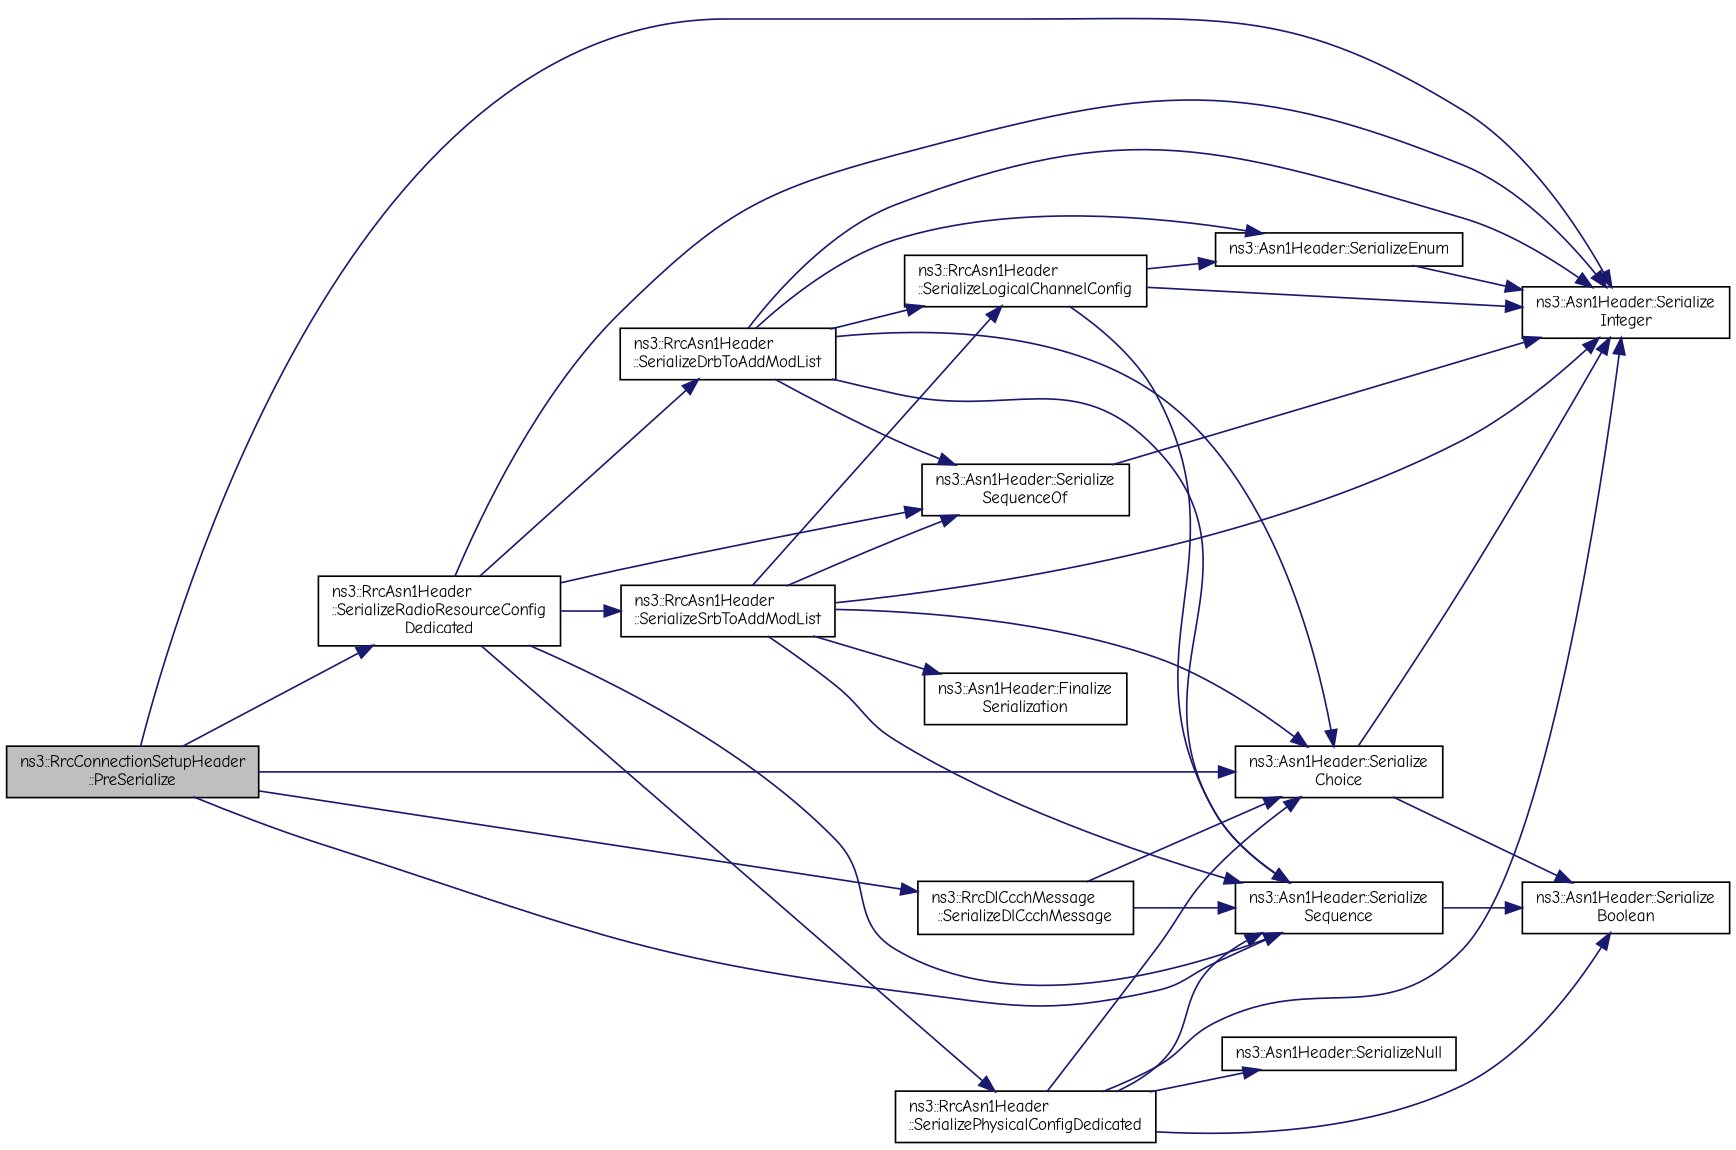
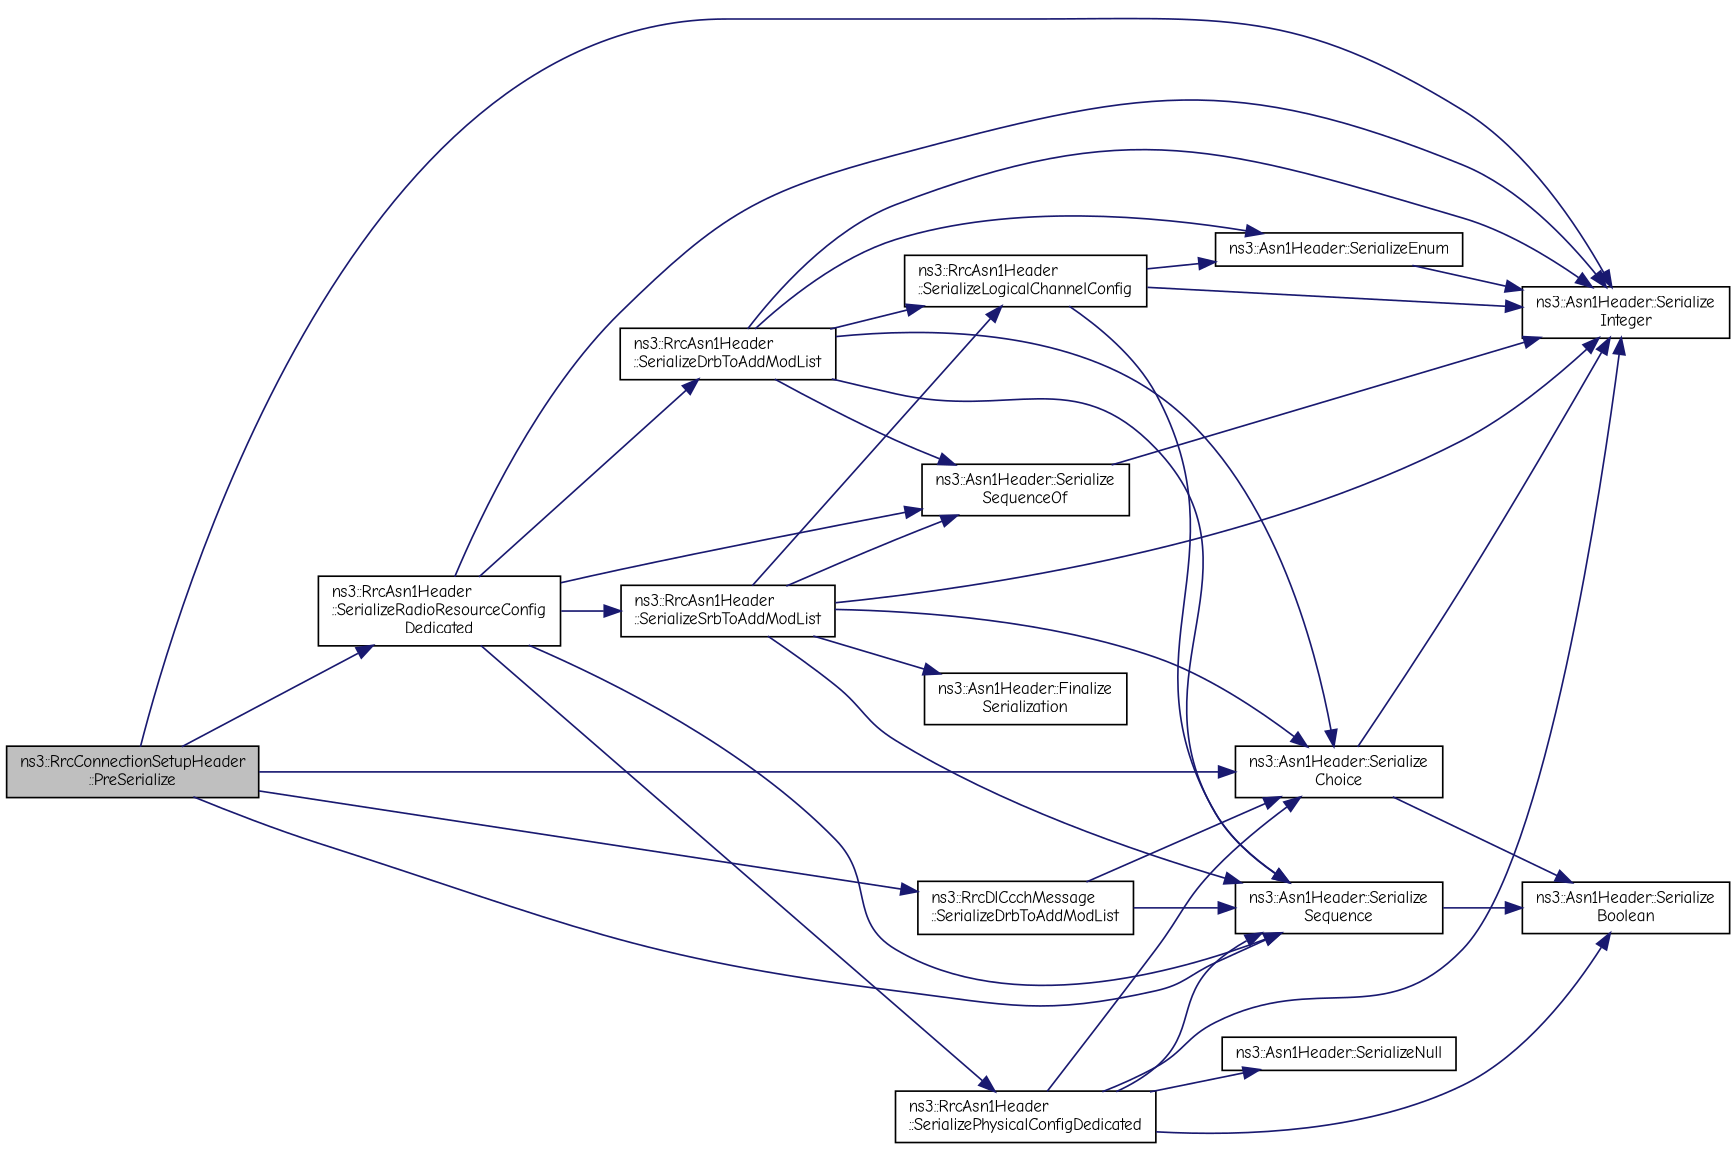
(1026, 908) -> (1026, 908)
